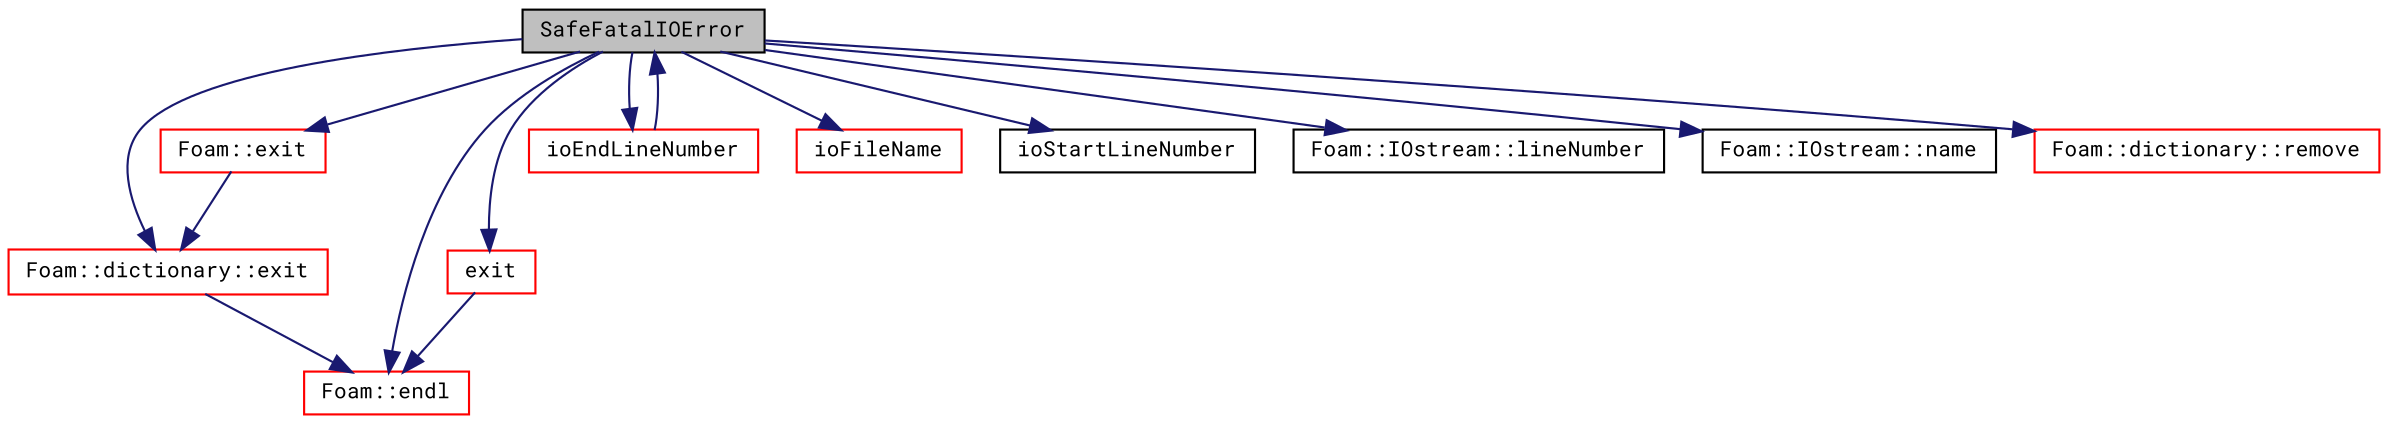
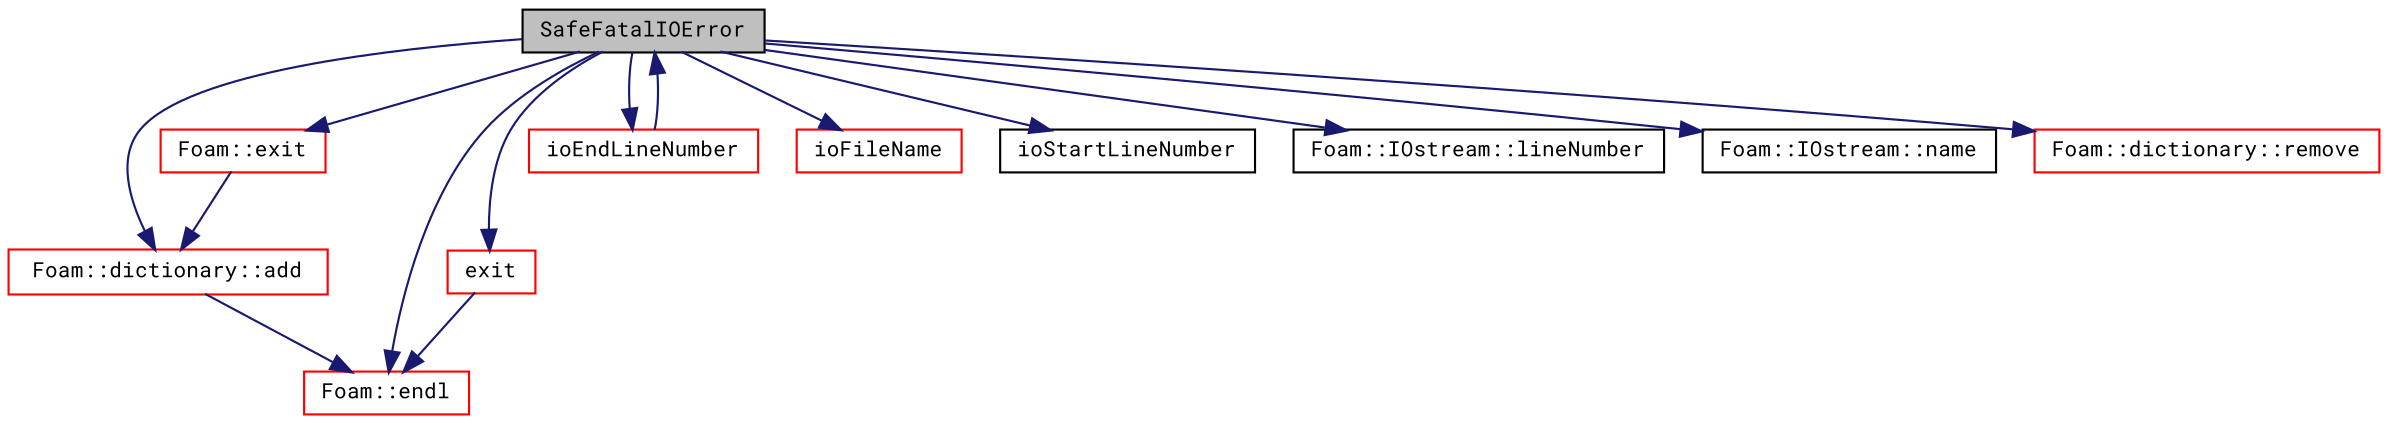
(168, 272) -> (168, 272)
